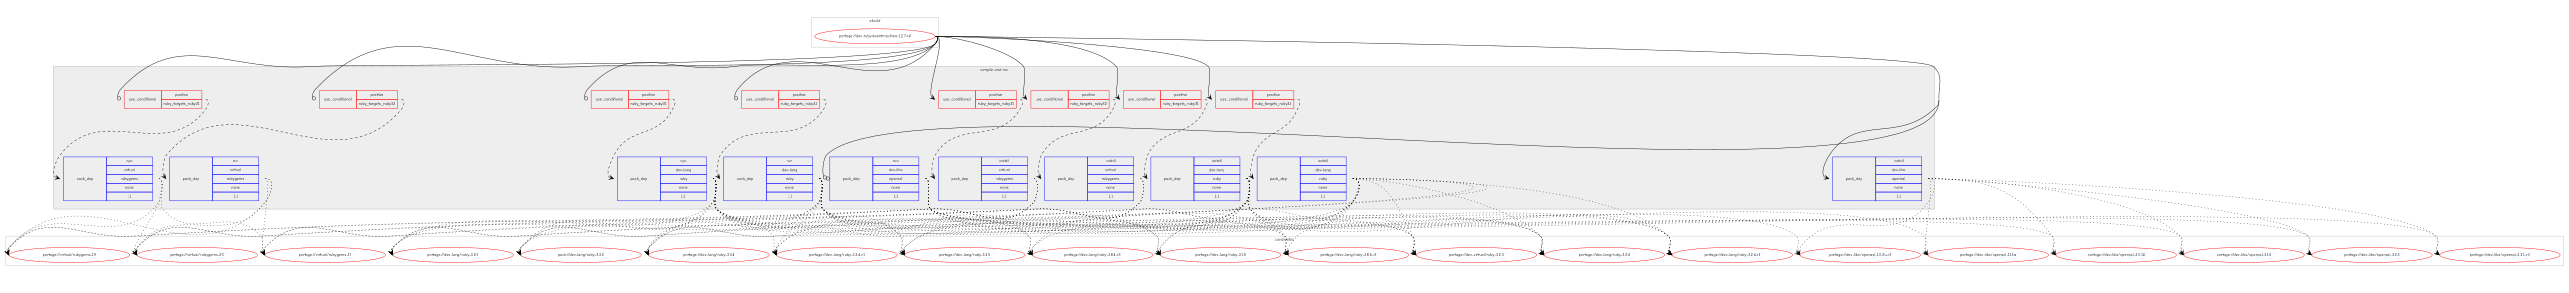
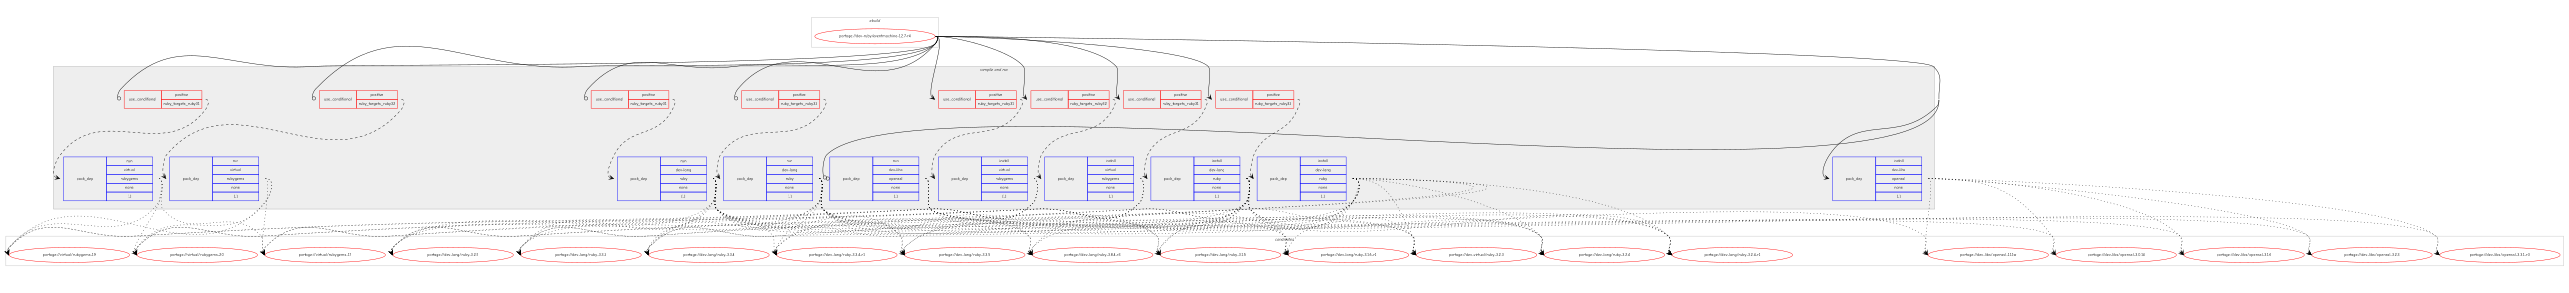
(581, 255) -> (581, 255)
(1349, 255) -> (1349, 255)
(1860, 255) -> none
